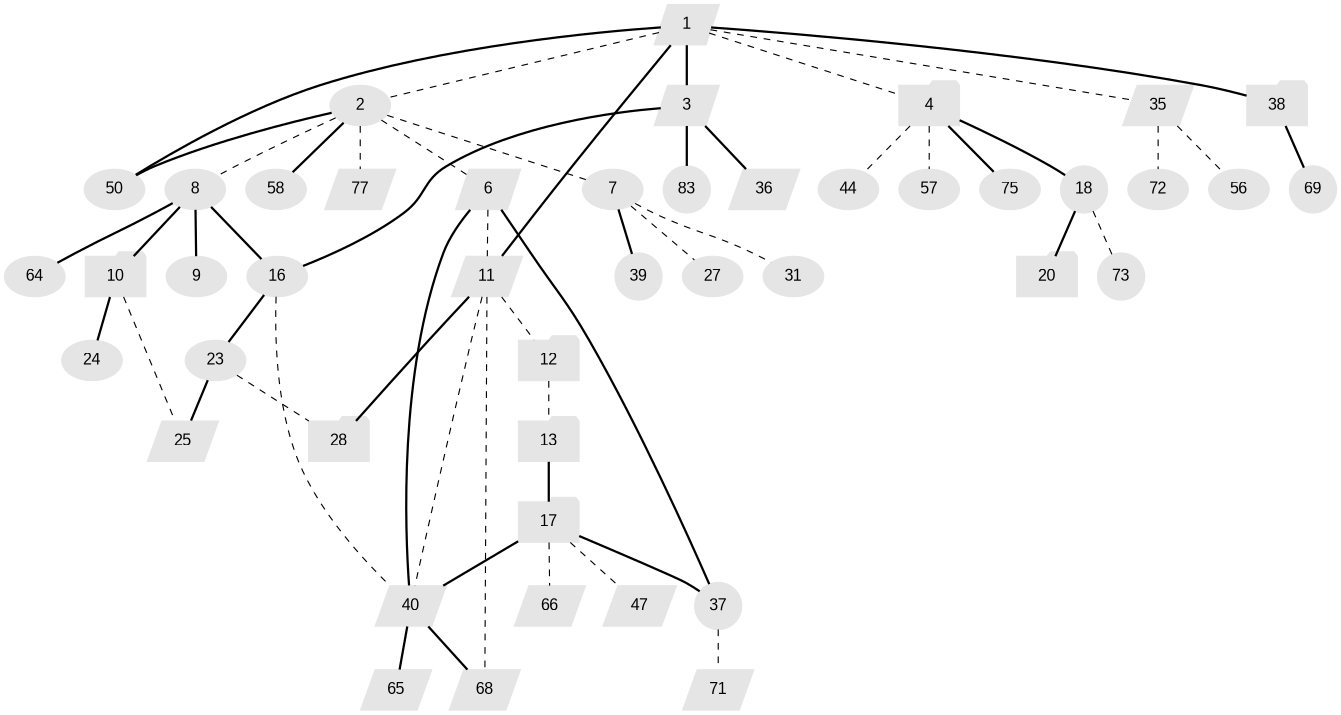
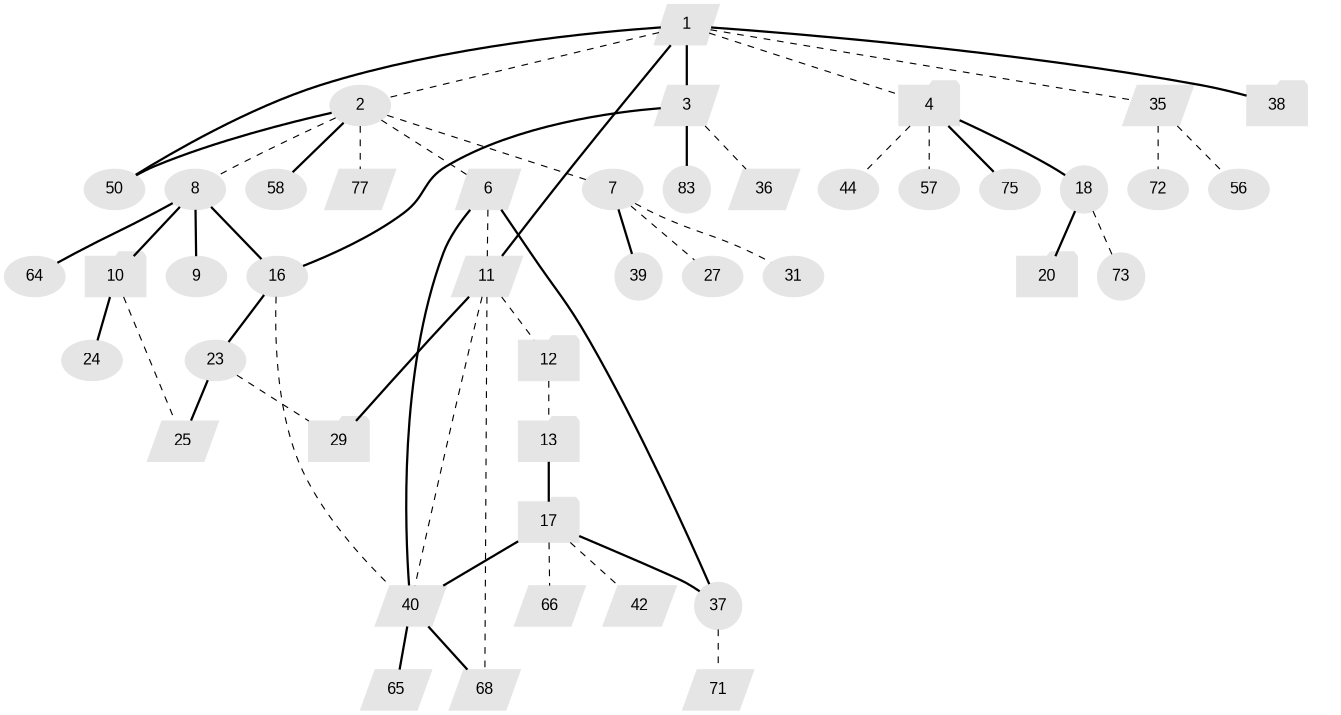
(726, 148) -> (726, 148)
(1313, 189) -> none
(339, 441) -> (339, 441)
(640, 606) -> (640, 606)
